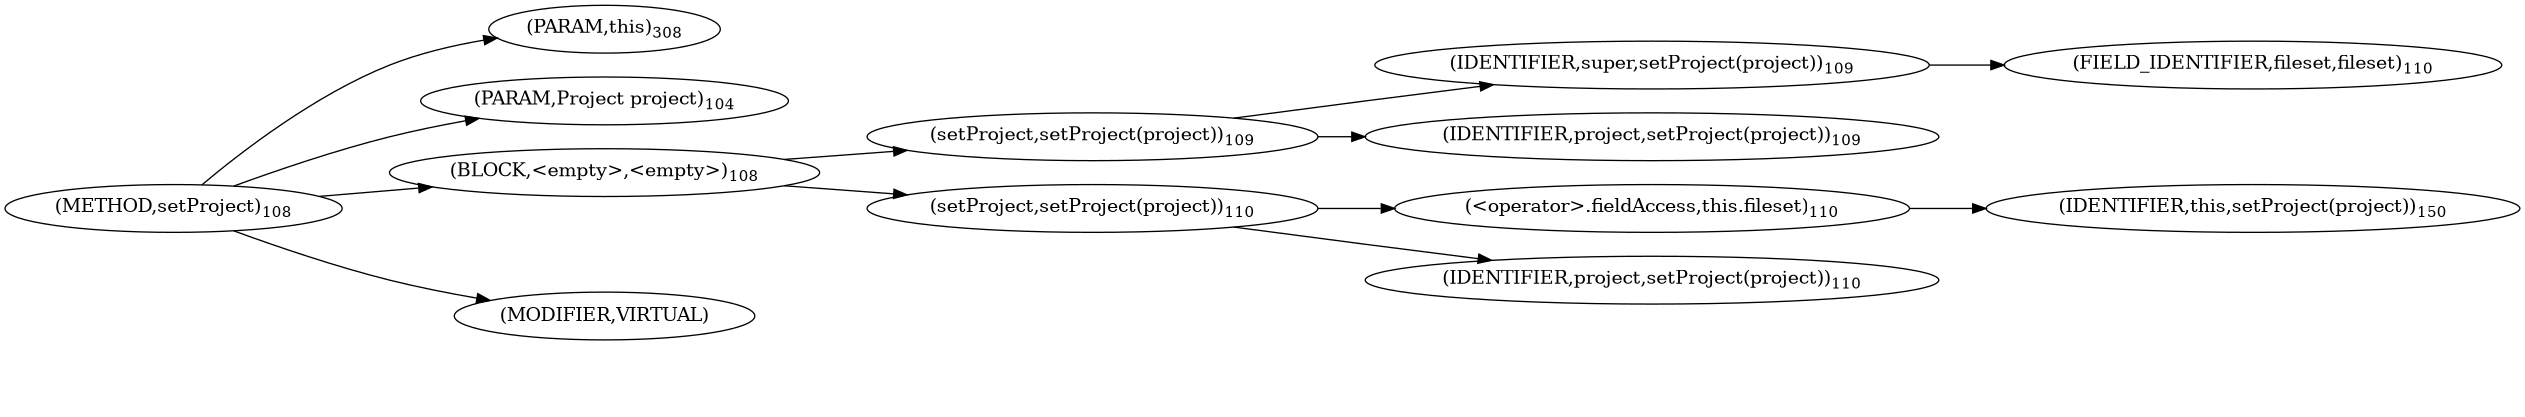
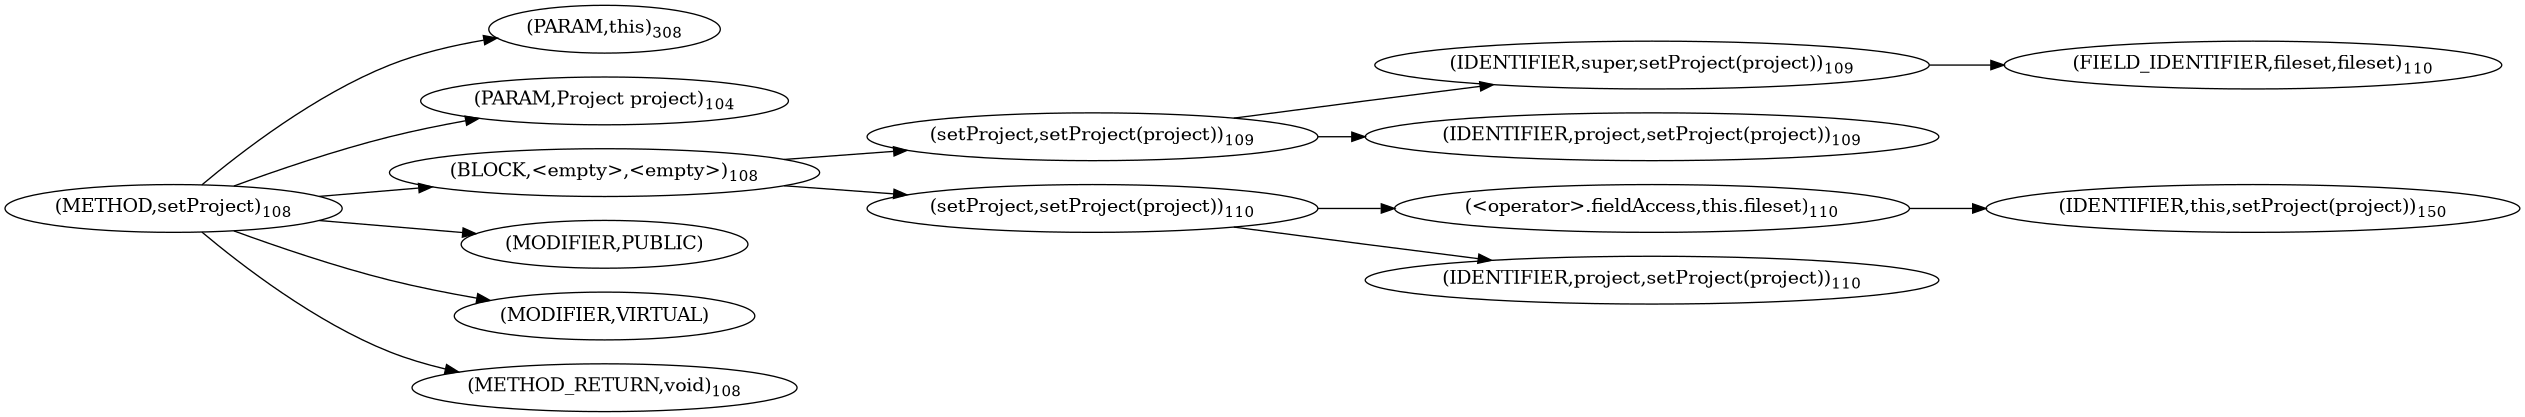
none -> (605, 244)
none -> (605, 388)
